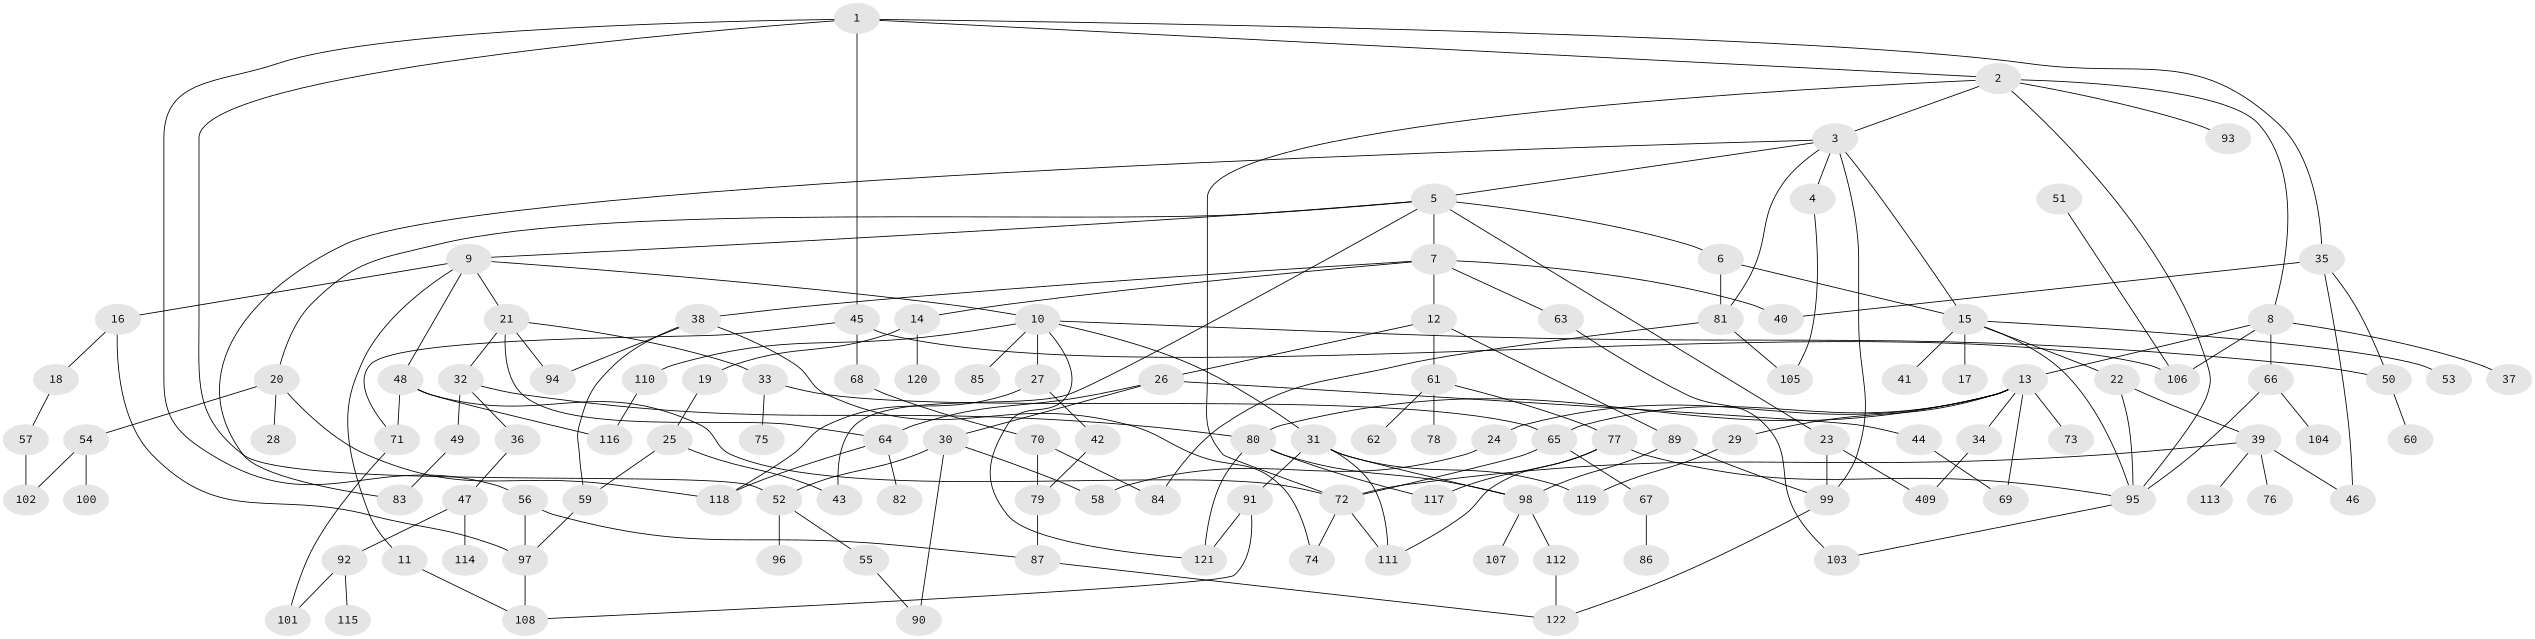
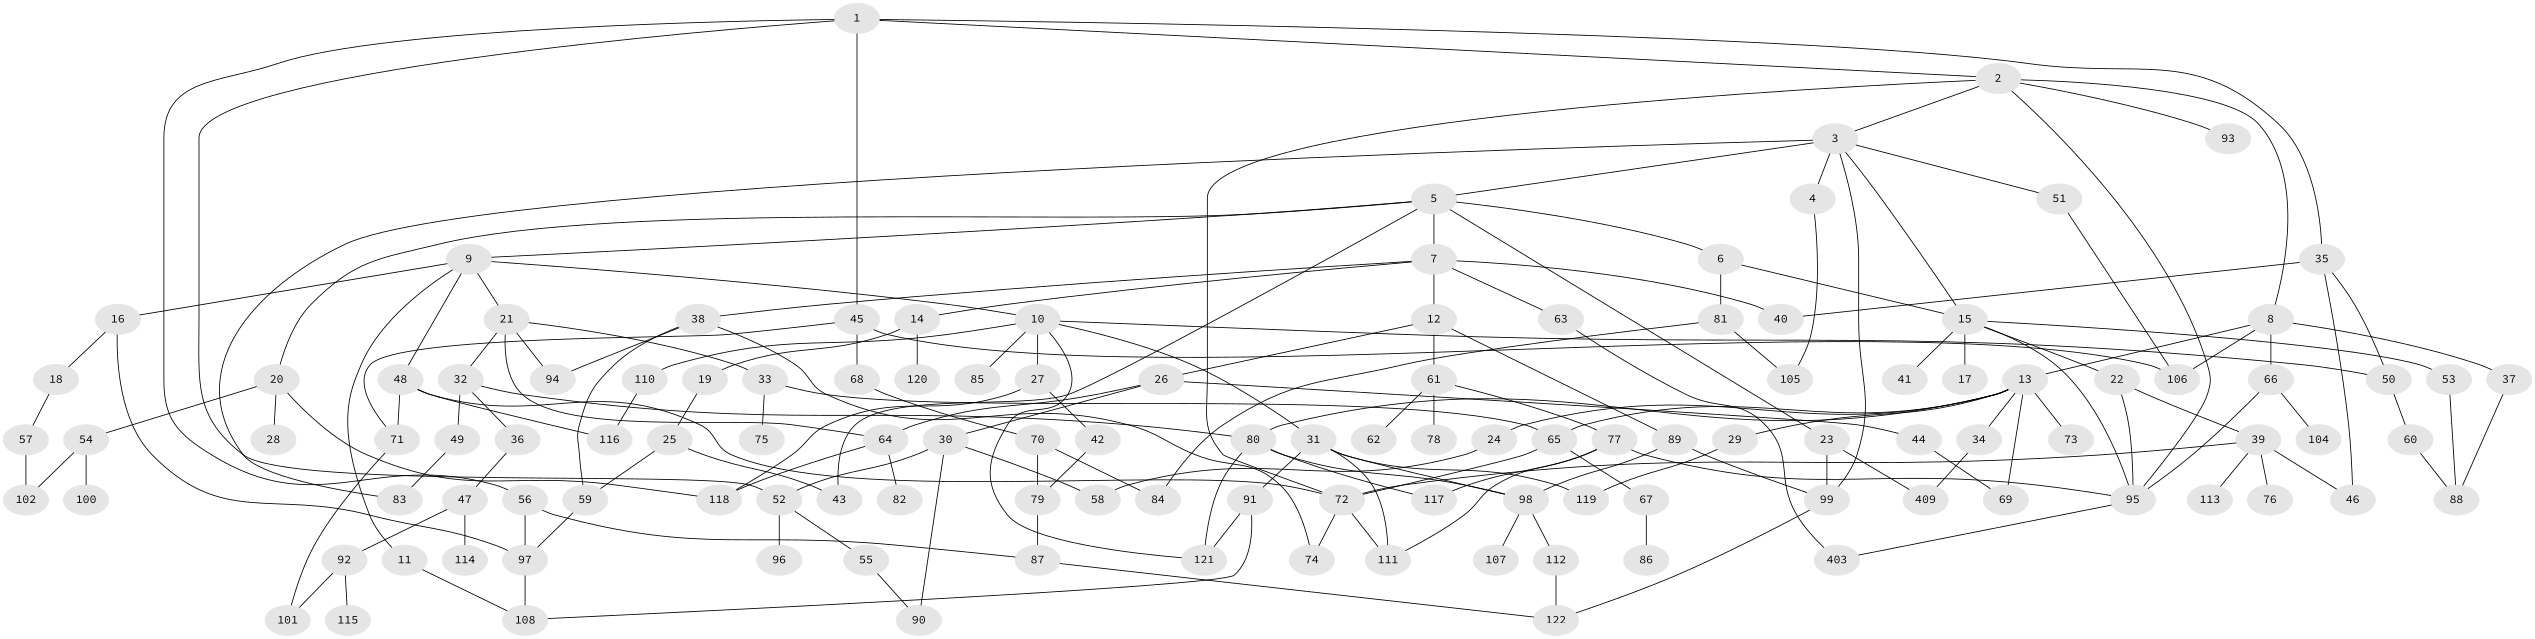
(1766, 222) -> (1947, 169)
none -> (2456, 500)
(1837, 560) -> (1837, 560)
